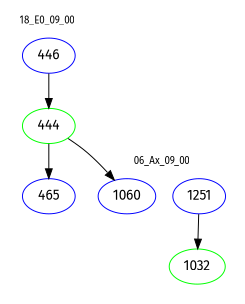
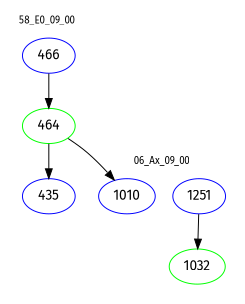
(47, 21) -> (47, 21)
(49, 56) -> (49, 56)
(49, 126) -> (49, 126)
(49, 196) -> (49, 196)
(127, 196) -> (127, 196)
